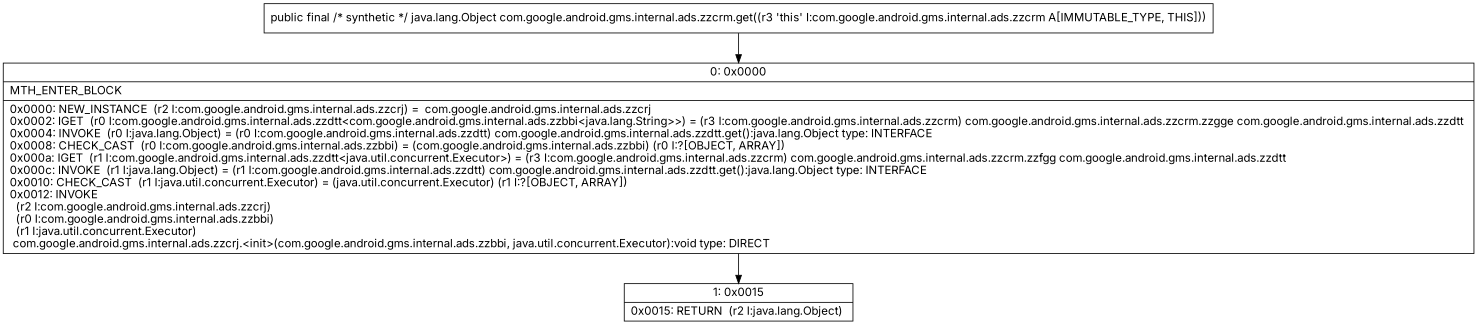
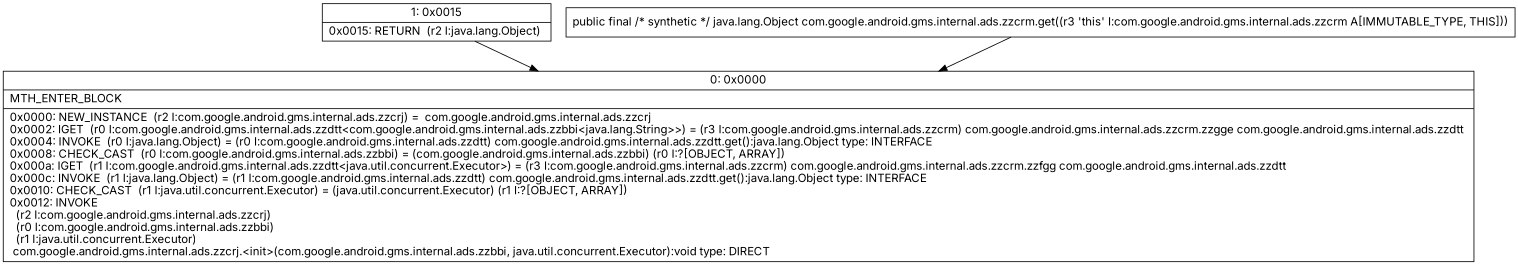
(739, 264) -> (503, 54)
